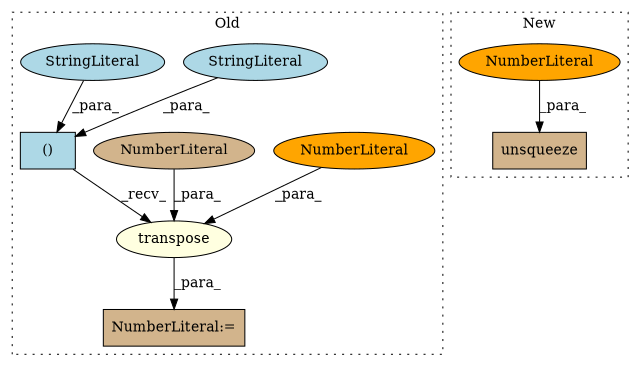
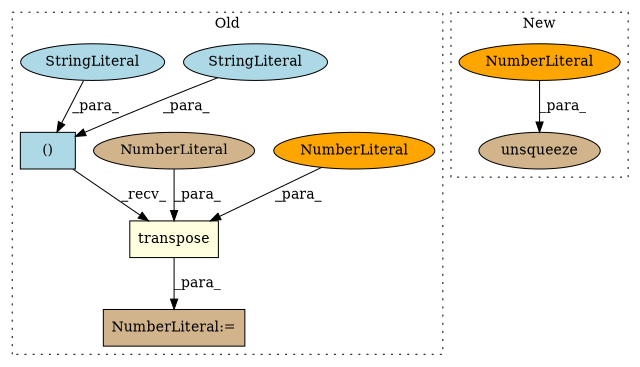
(540, 151) -> (540, 151)
(174, 239) -> (174, 239)
